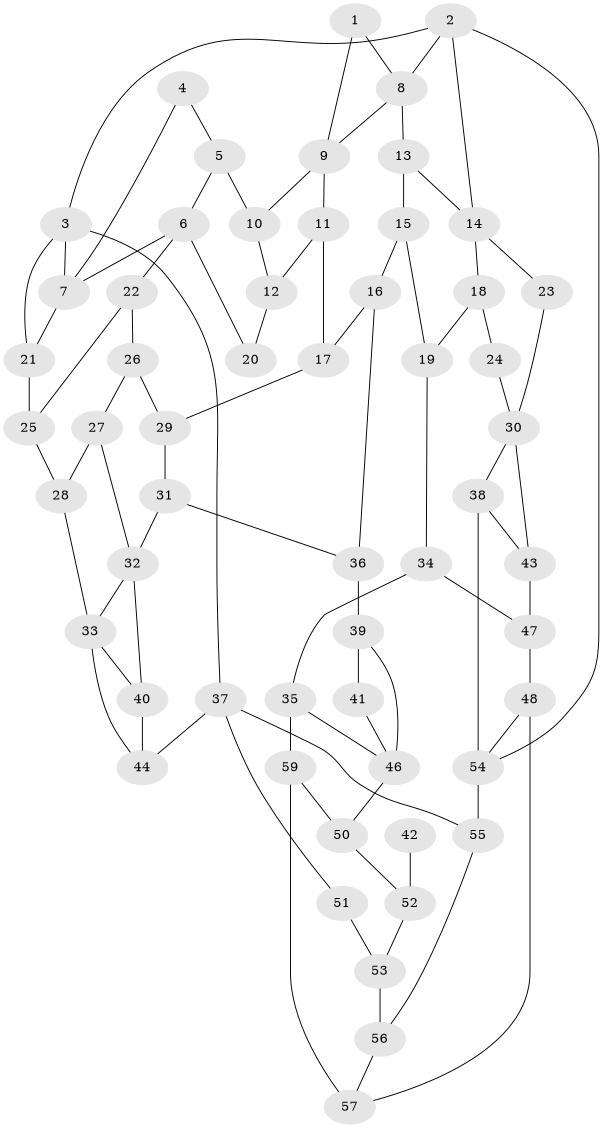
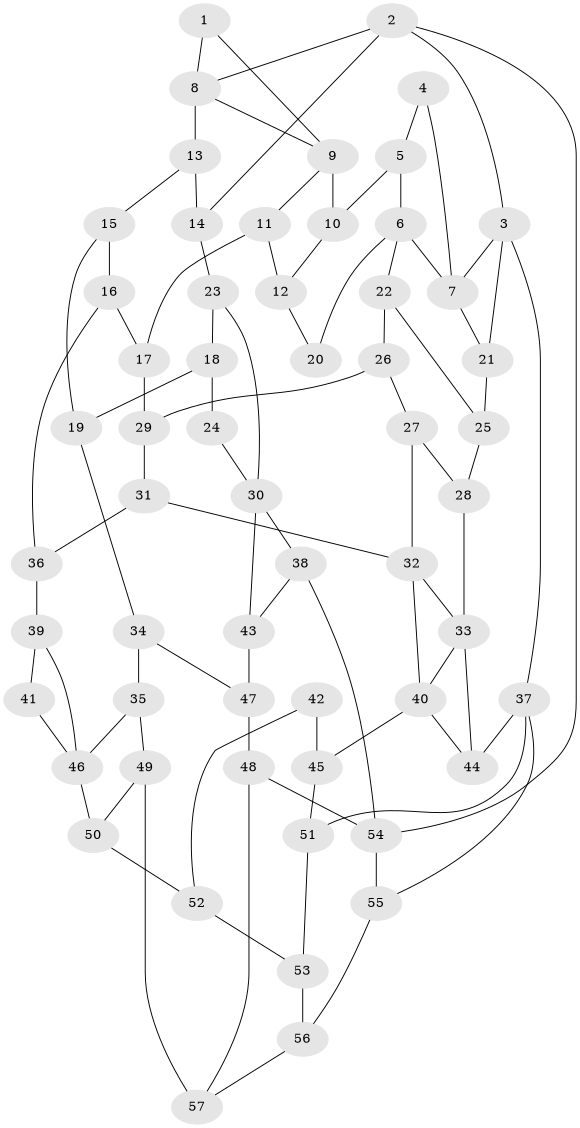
(477, 258) -> (213, 326)
(290, 768) -> (145, 768)
none -> (317, 768)
